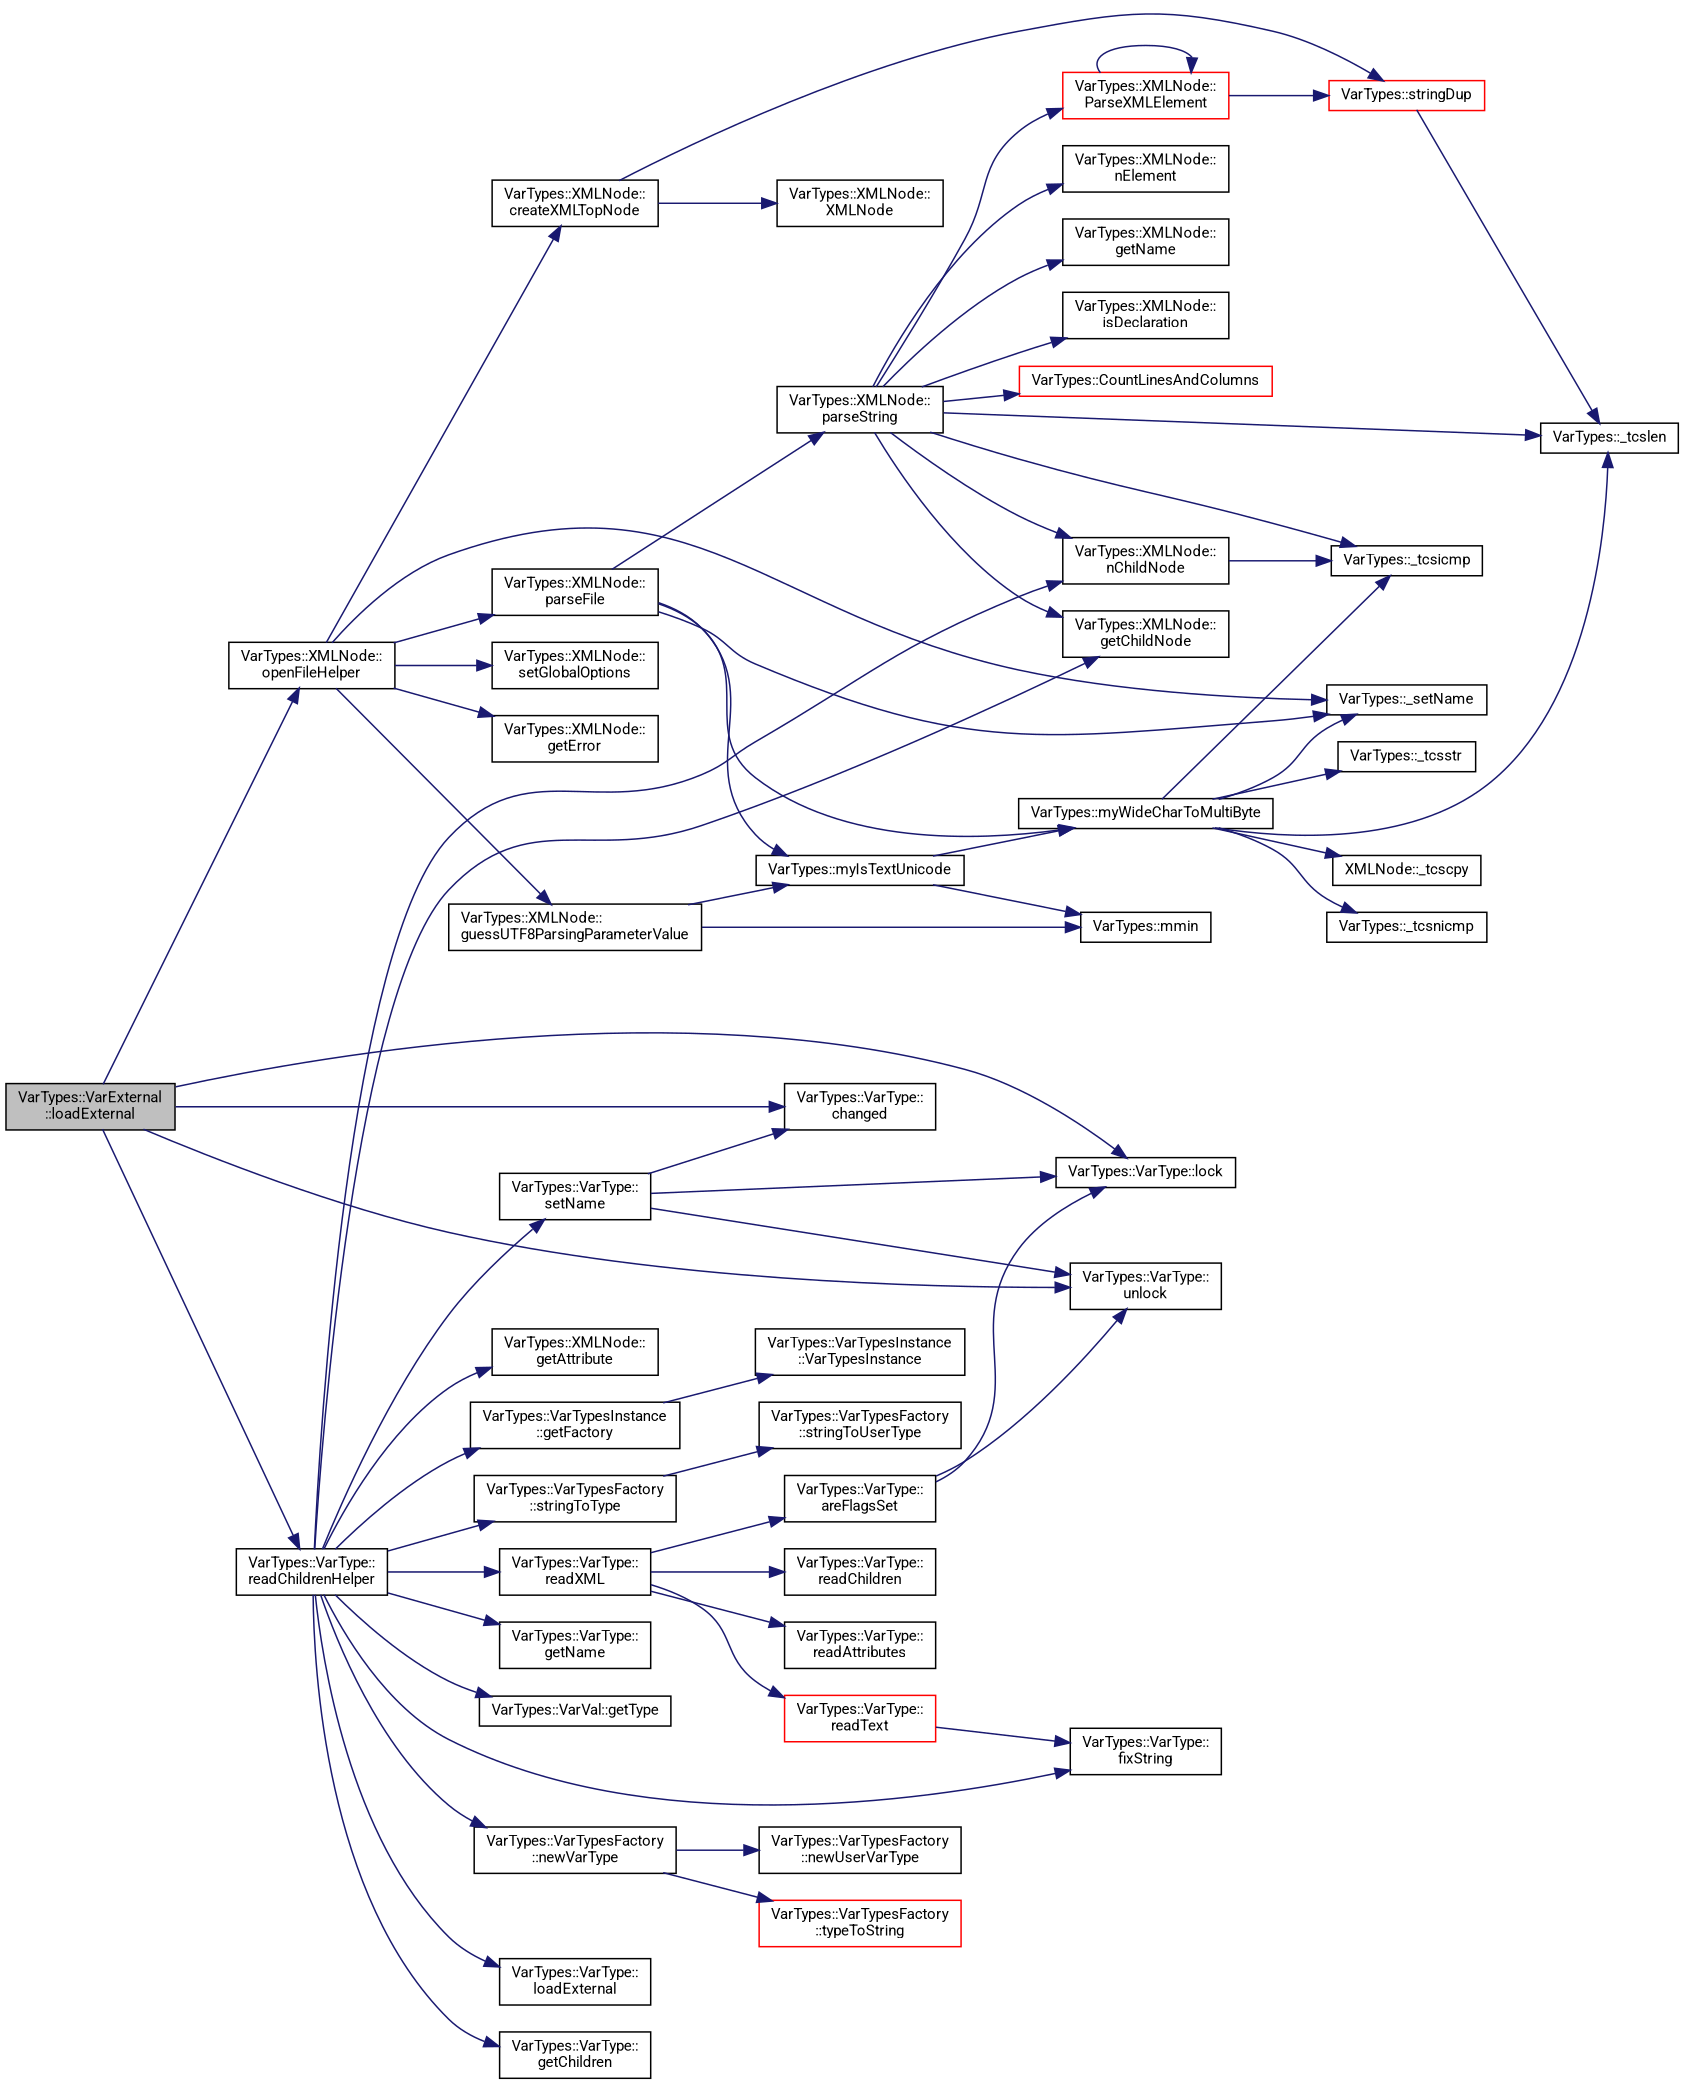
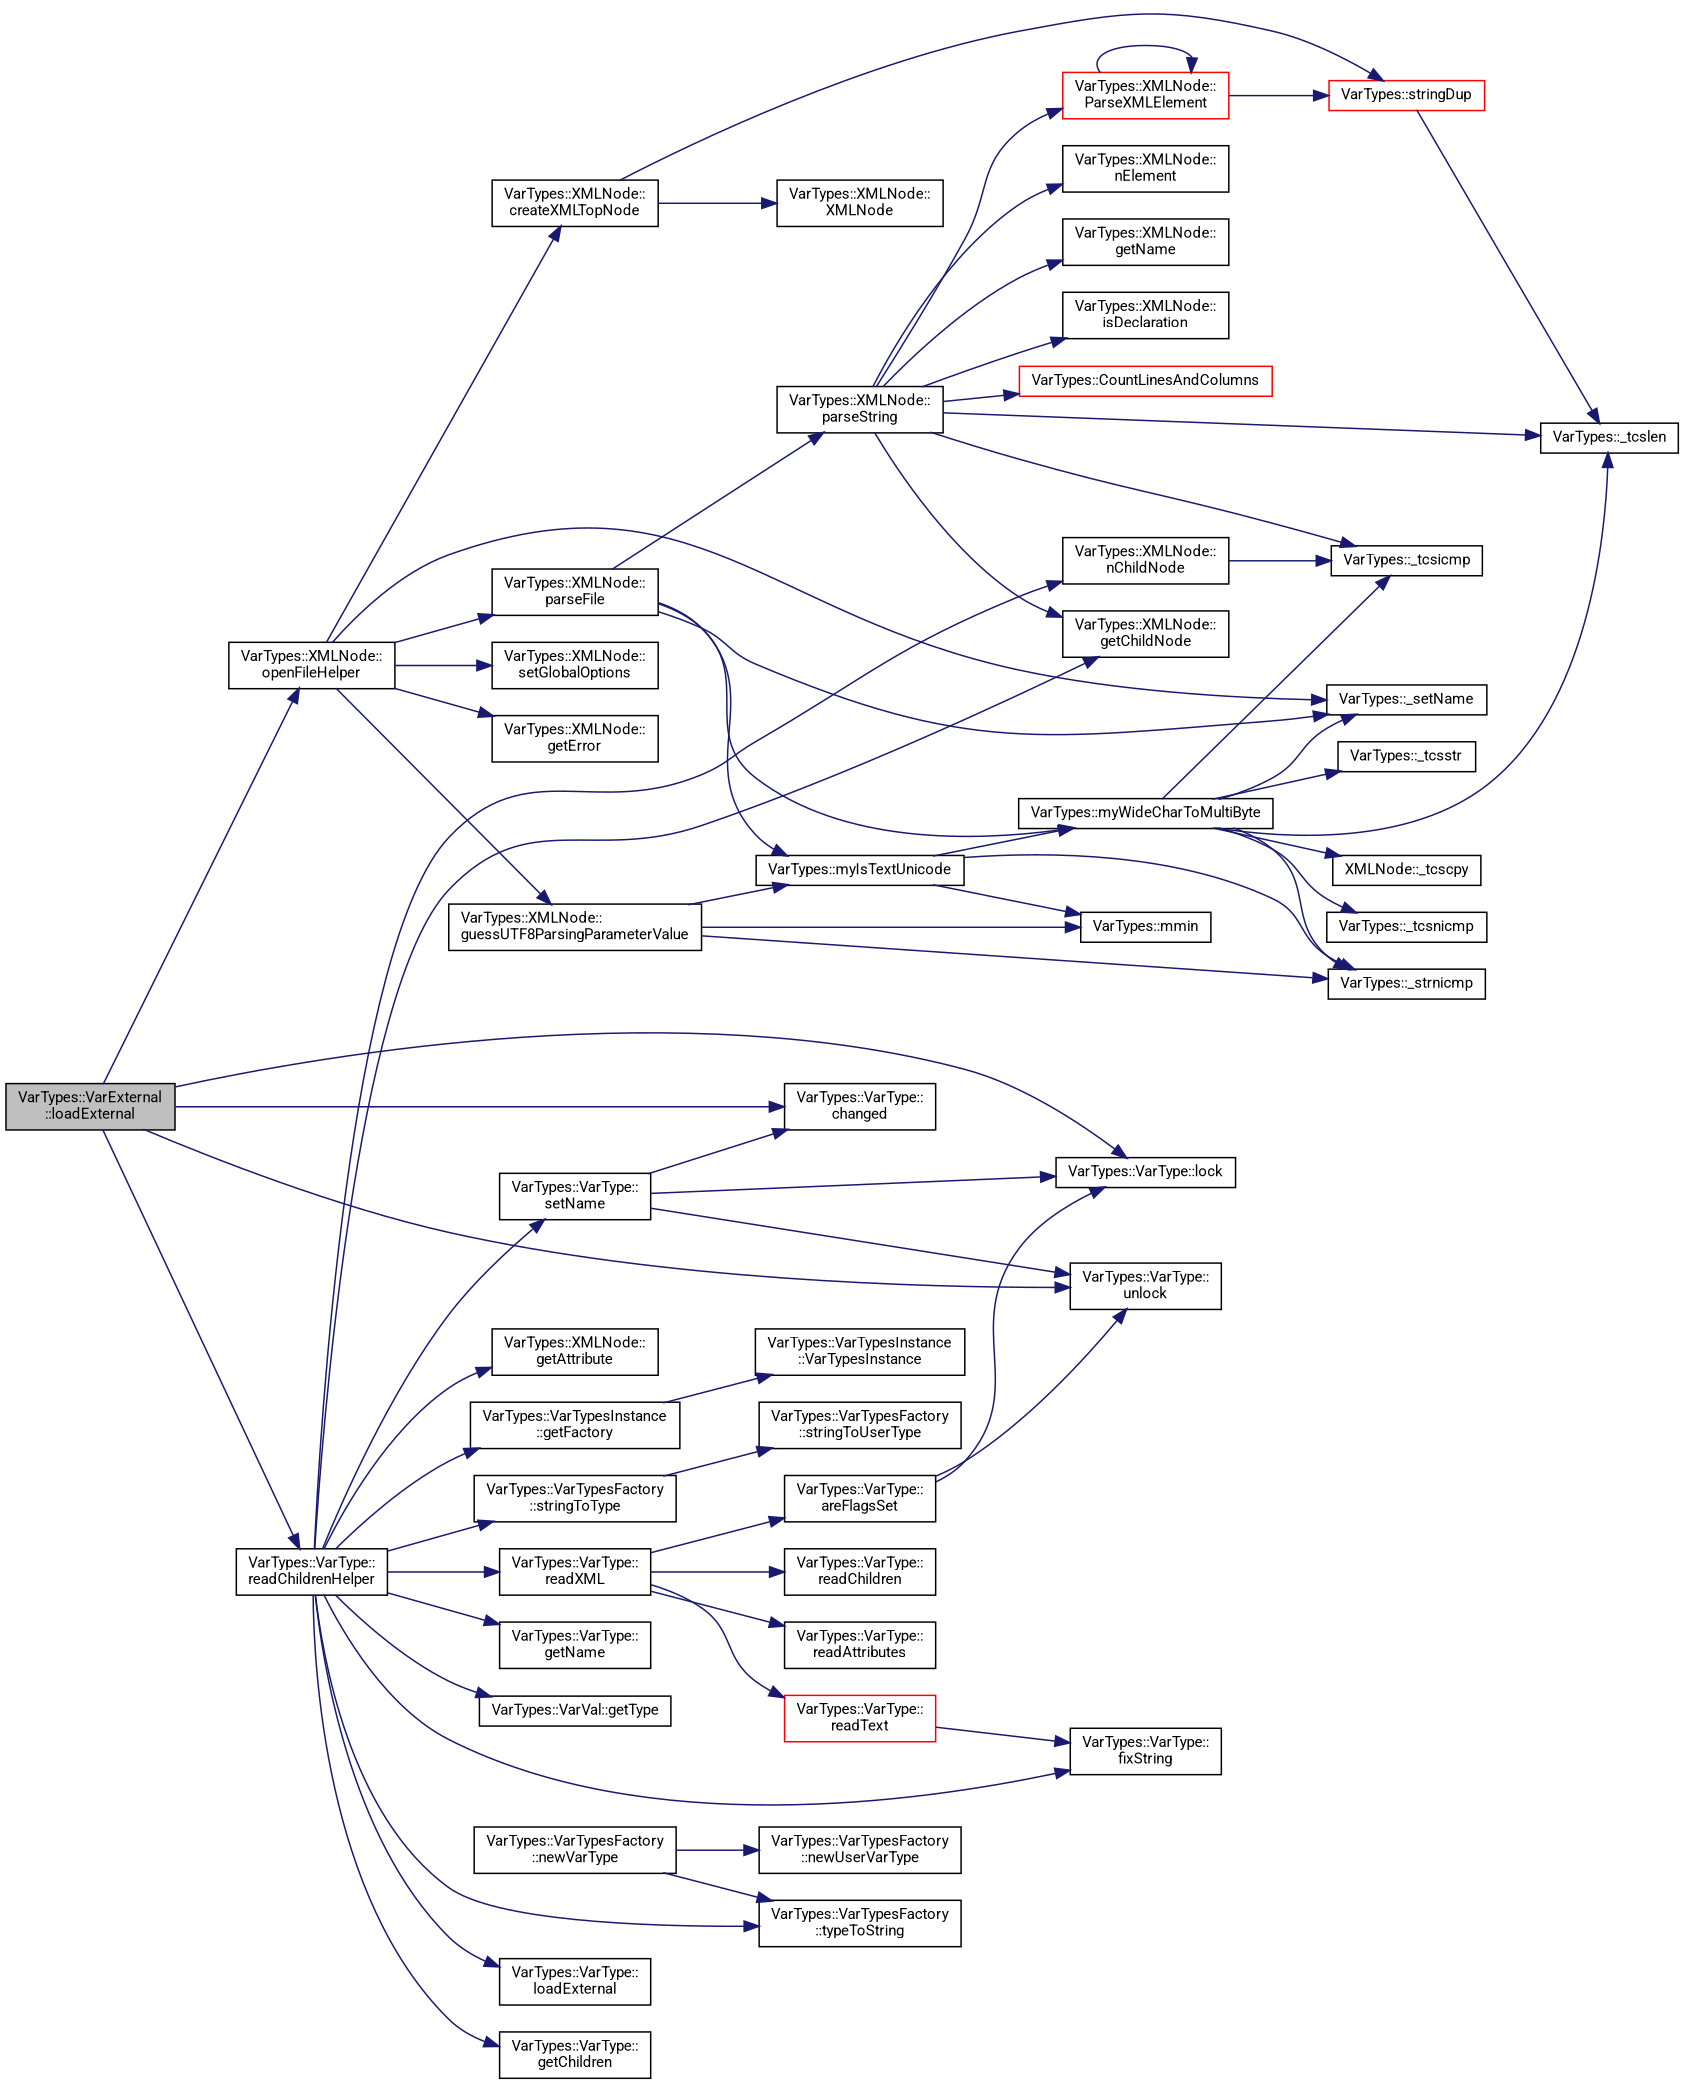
(970, 488) -> none
none -> (1407, 984)
(379, 1721) -> (438, 1878)
(860, 1923) -> (860, 1923)
